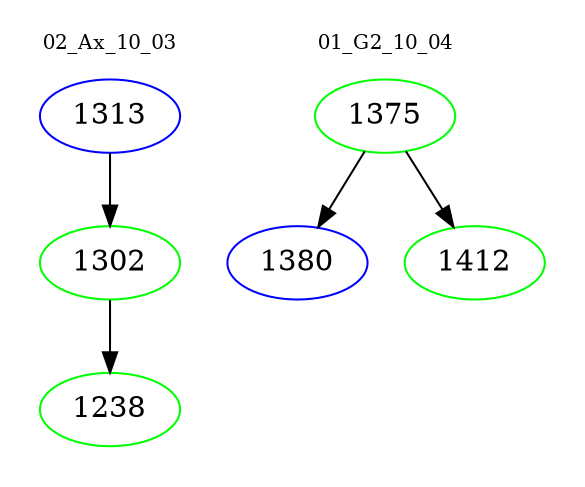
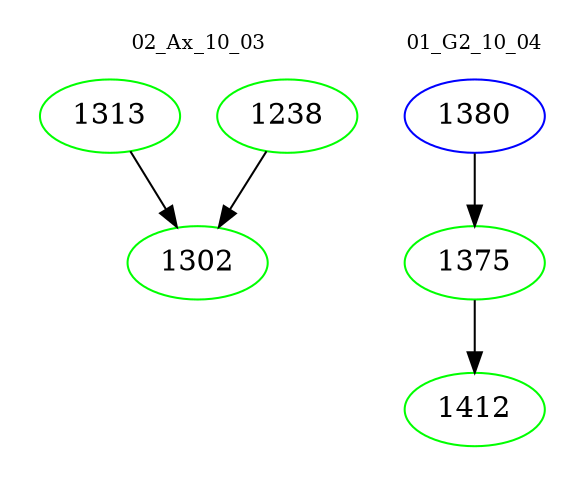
(110, 116) -> (110, 116)
(347, 180) -> (475, 179)
(110, 326) -> (248, 180)
